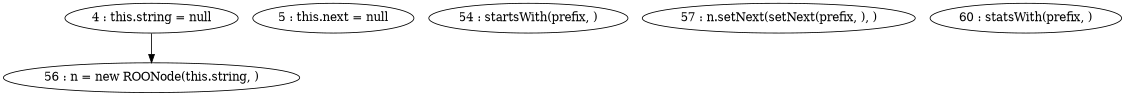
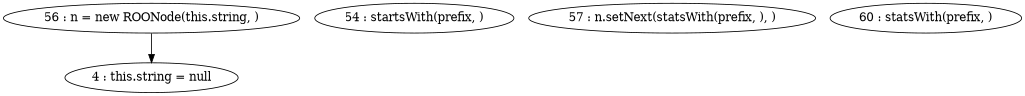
(333, 18) -> none
(779, 18) -> (672, 18)
(152, 44) -> (152, 44)
